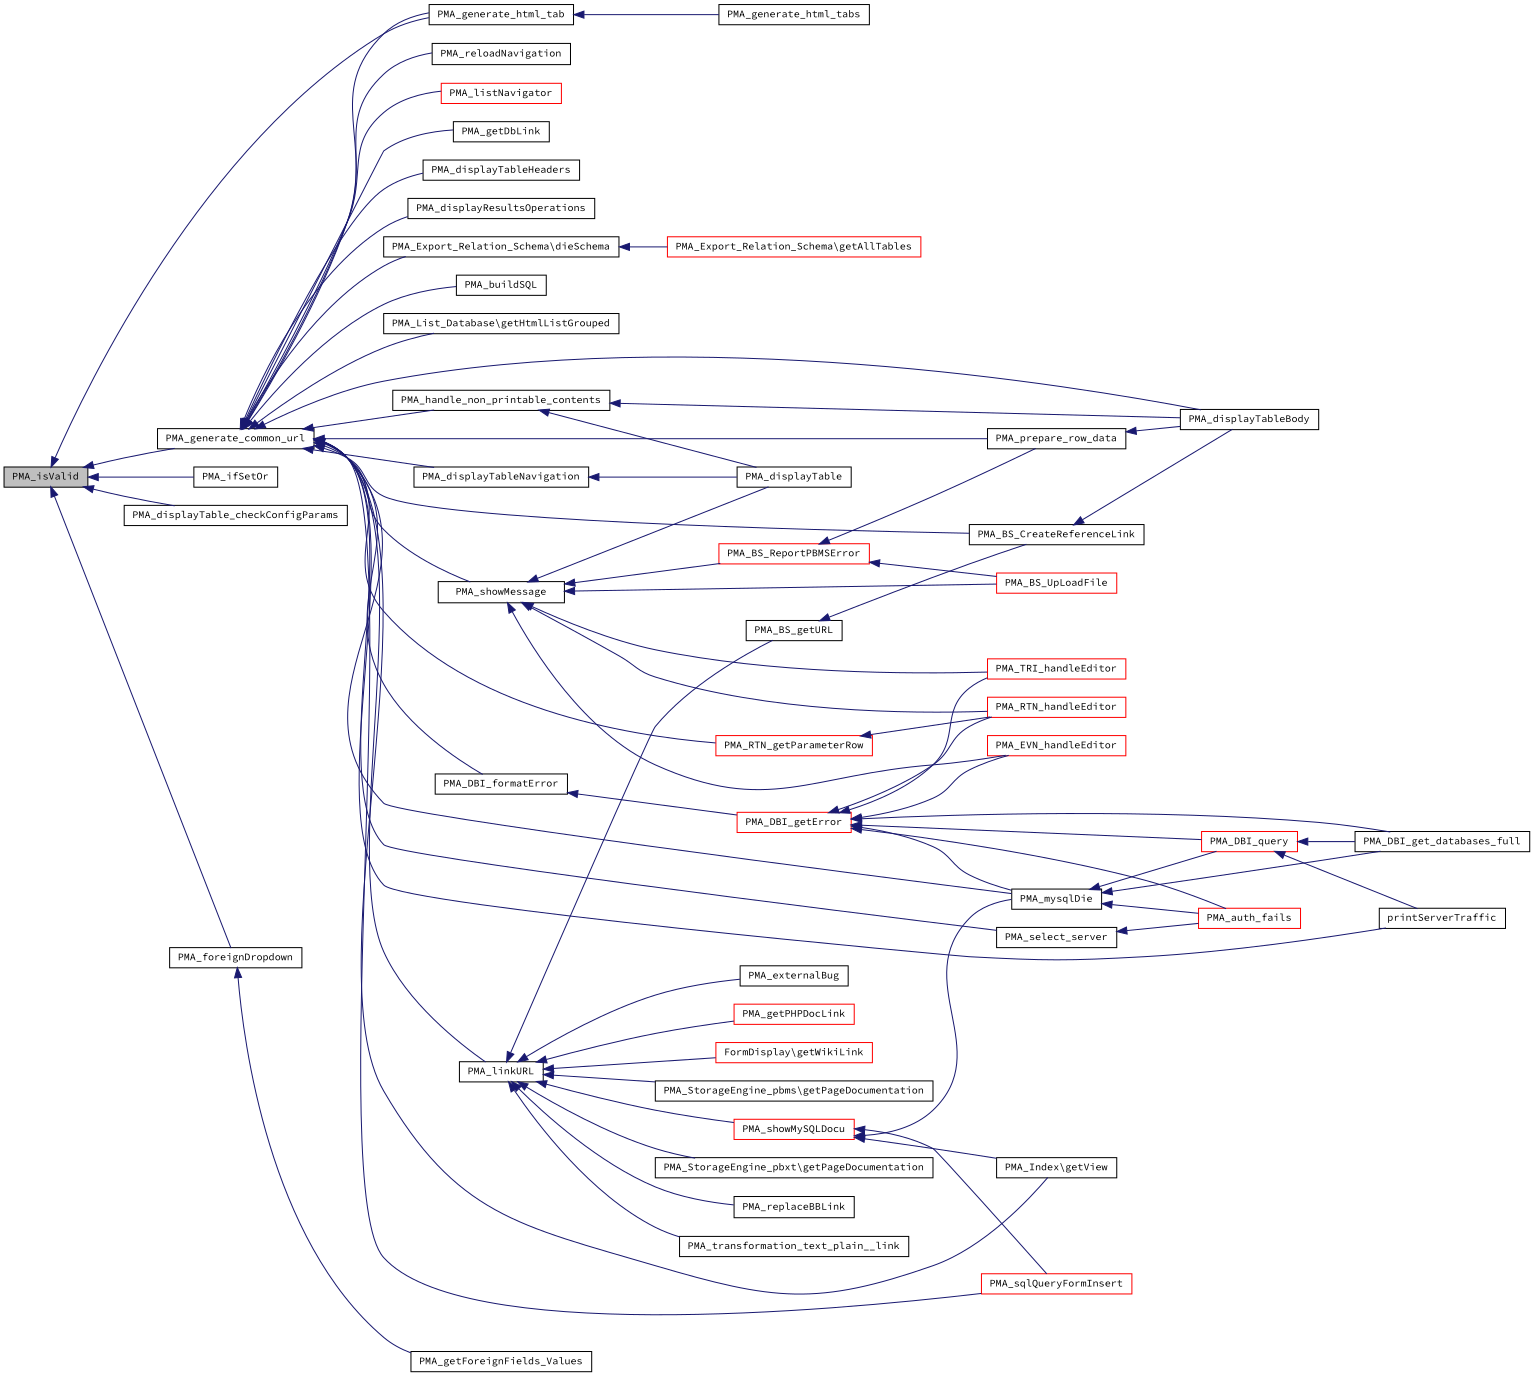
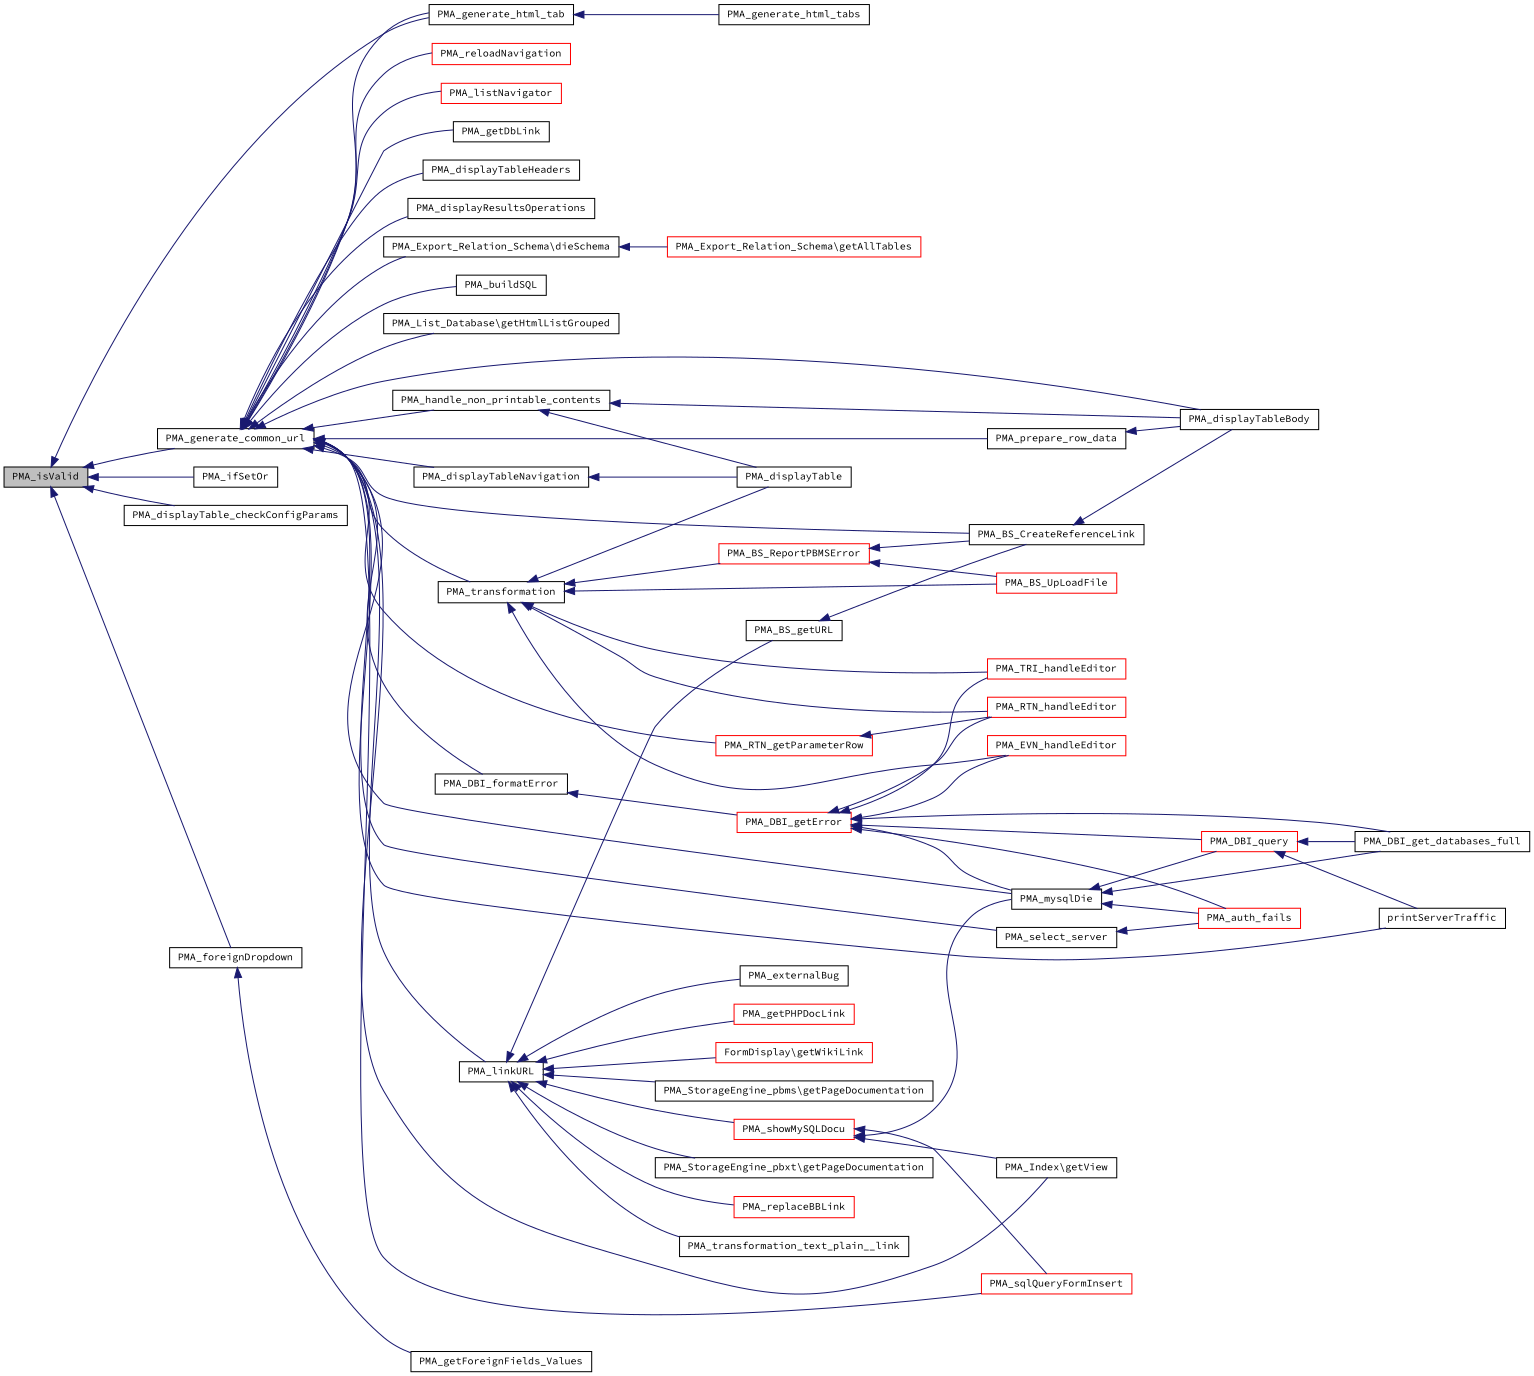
(501, 54) -> (501, 54)
(933, 496) -> (925, 544)
(501, 592) -> (501, 592)
(794, 1207) -> (794, 1207)
